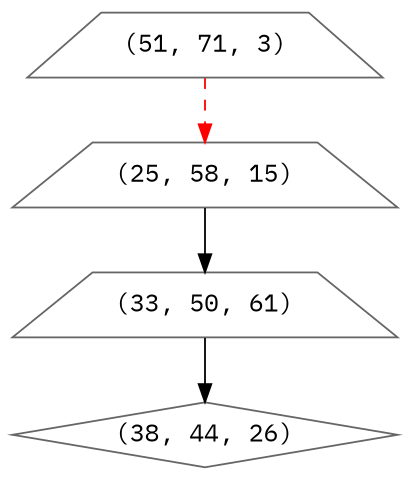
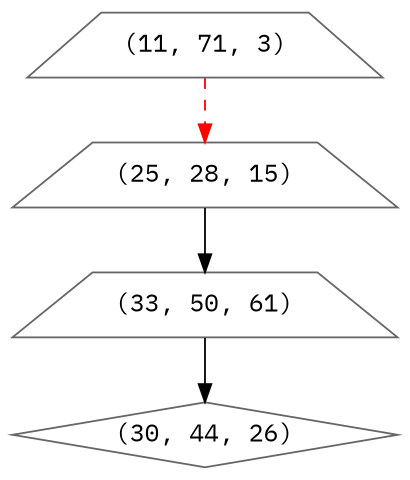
(205, 45) -> (205, 45)
(205, 175) -> (205, 175)
(205, 435) -> (205, 435)
